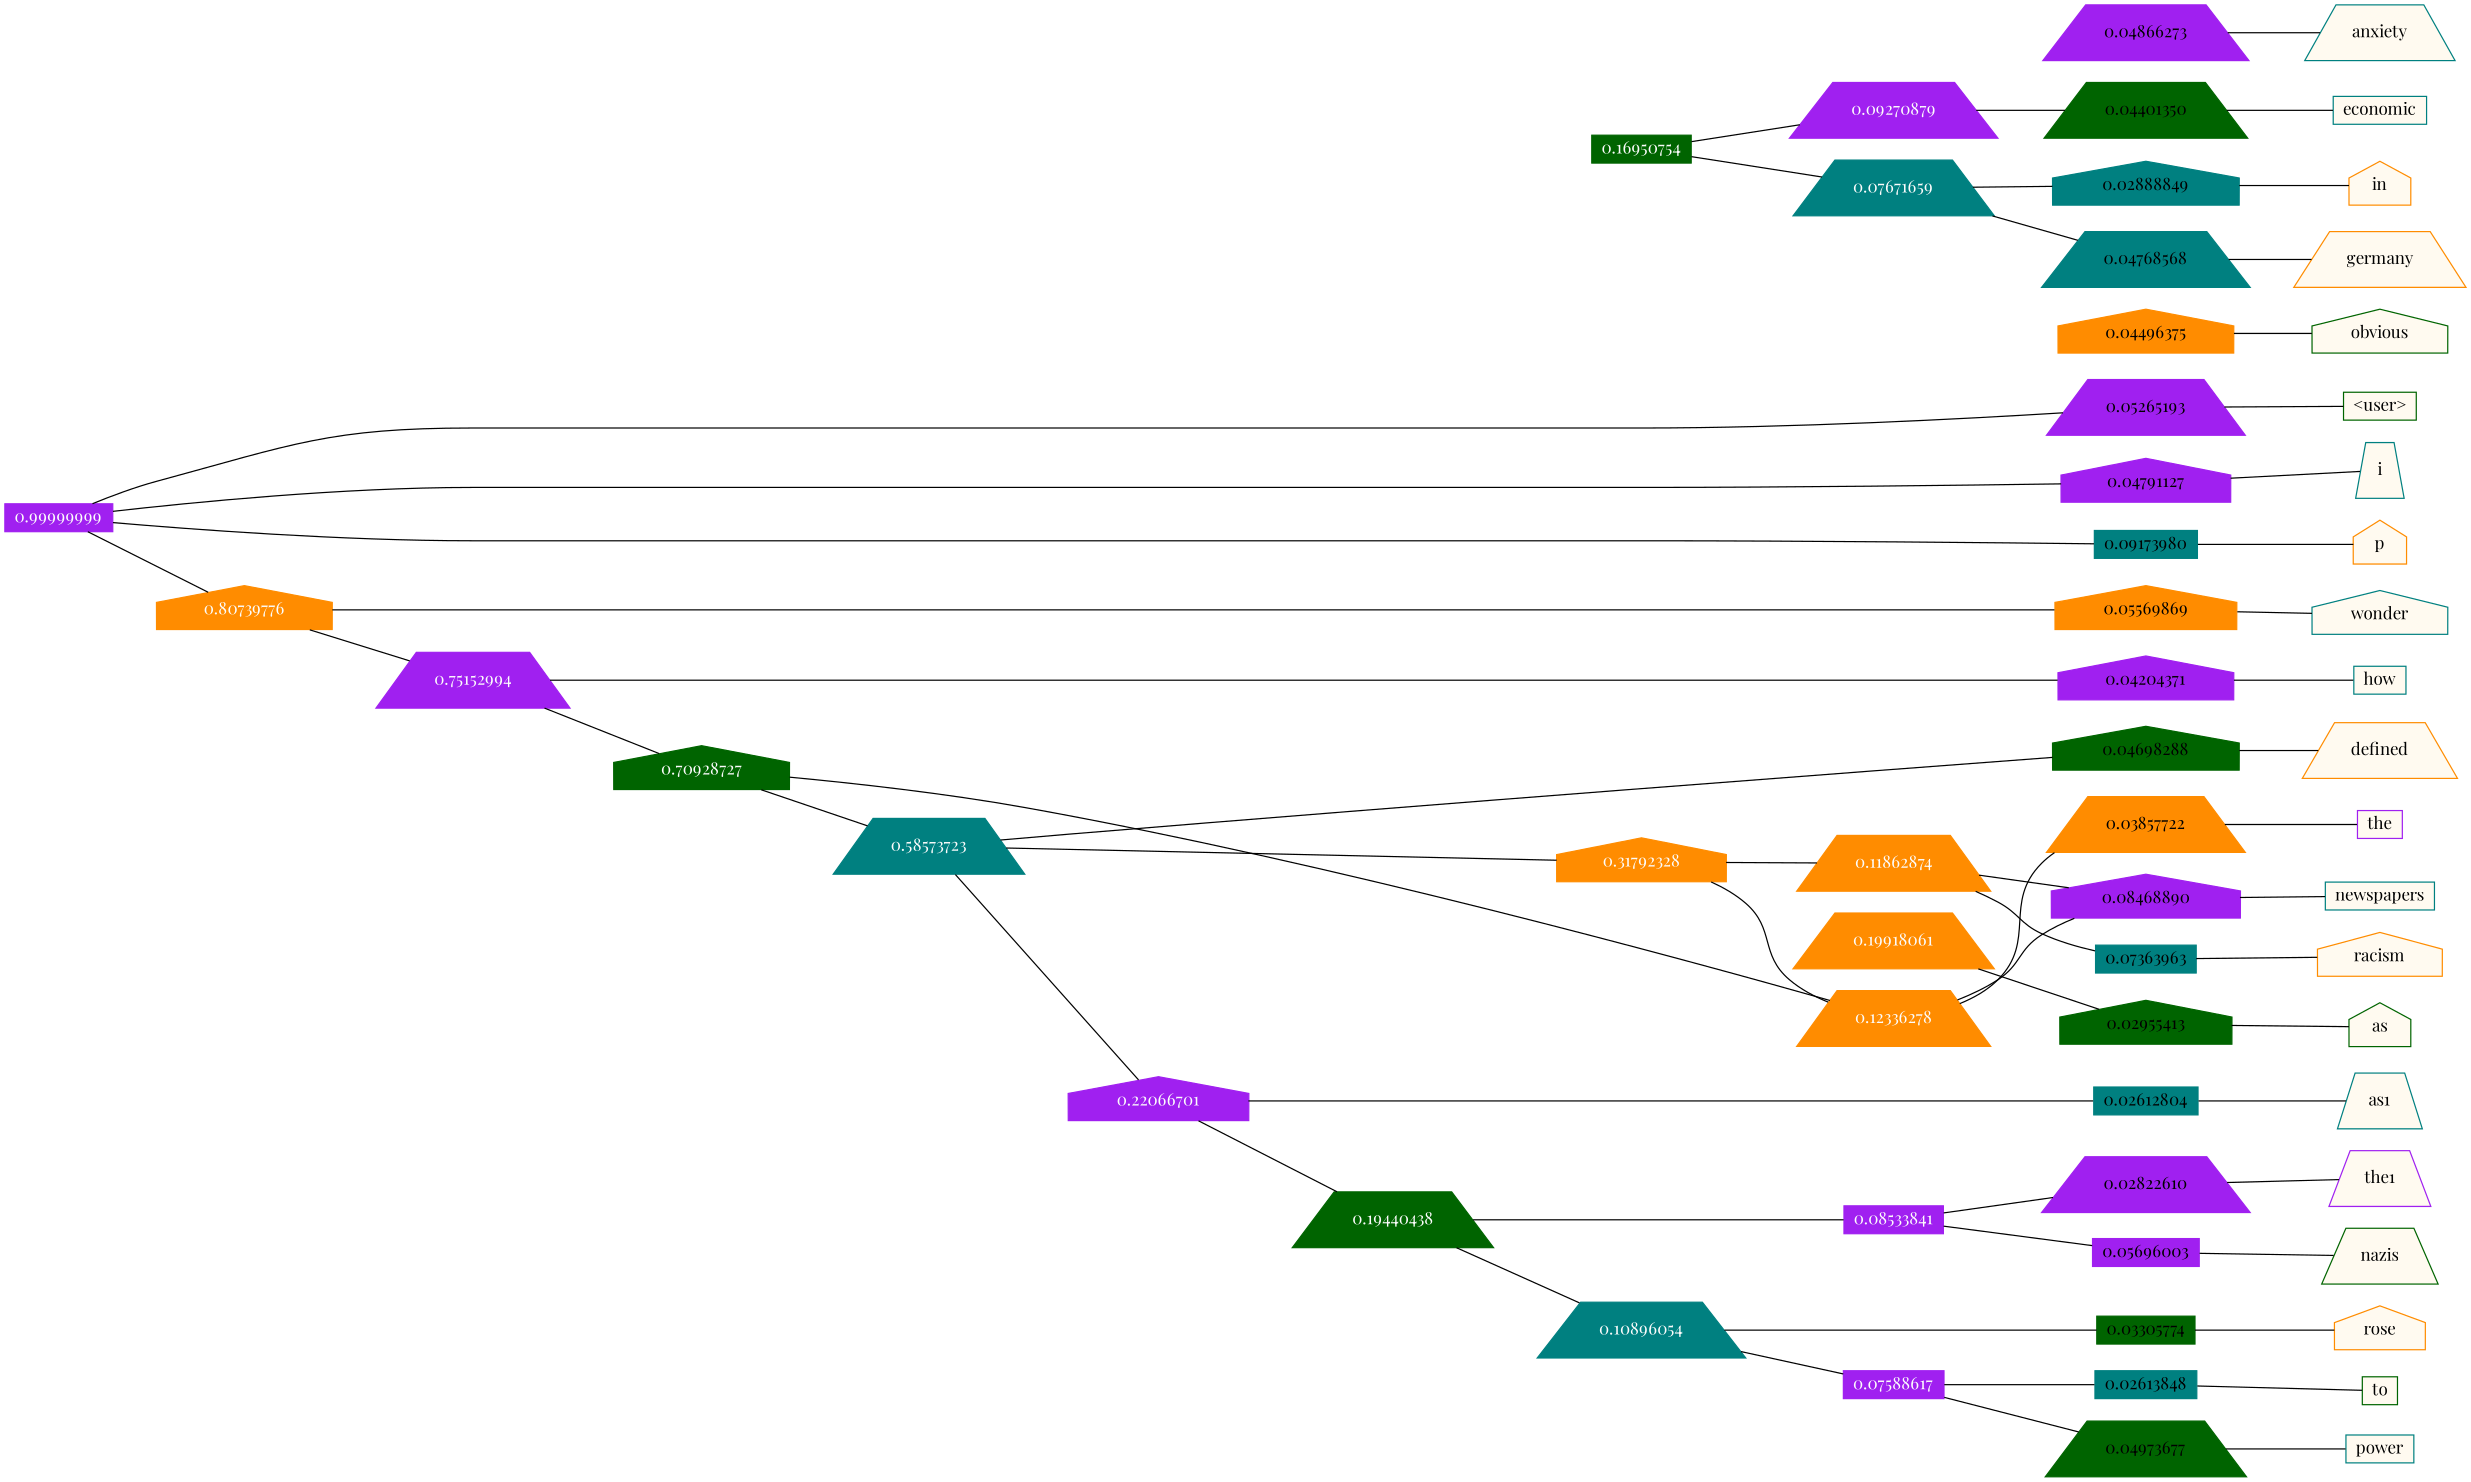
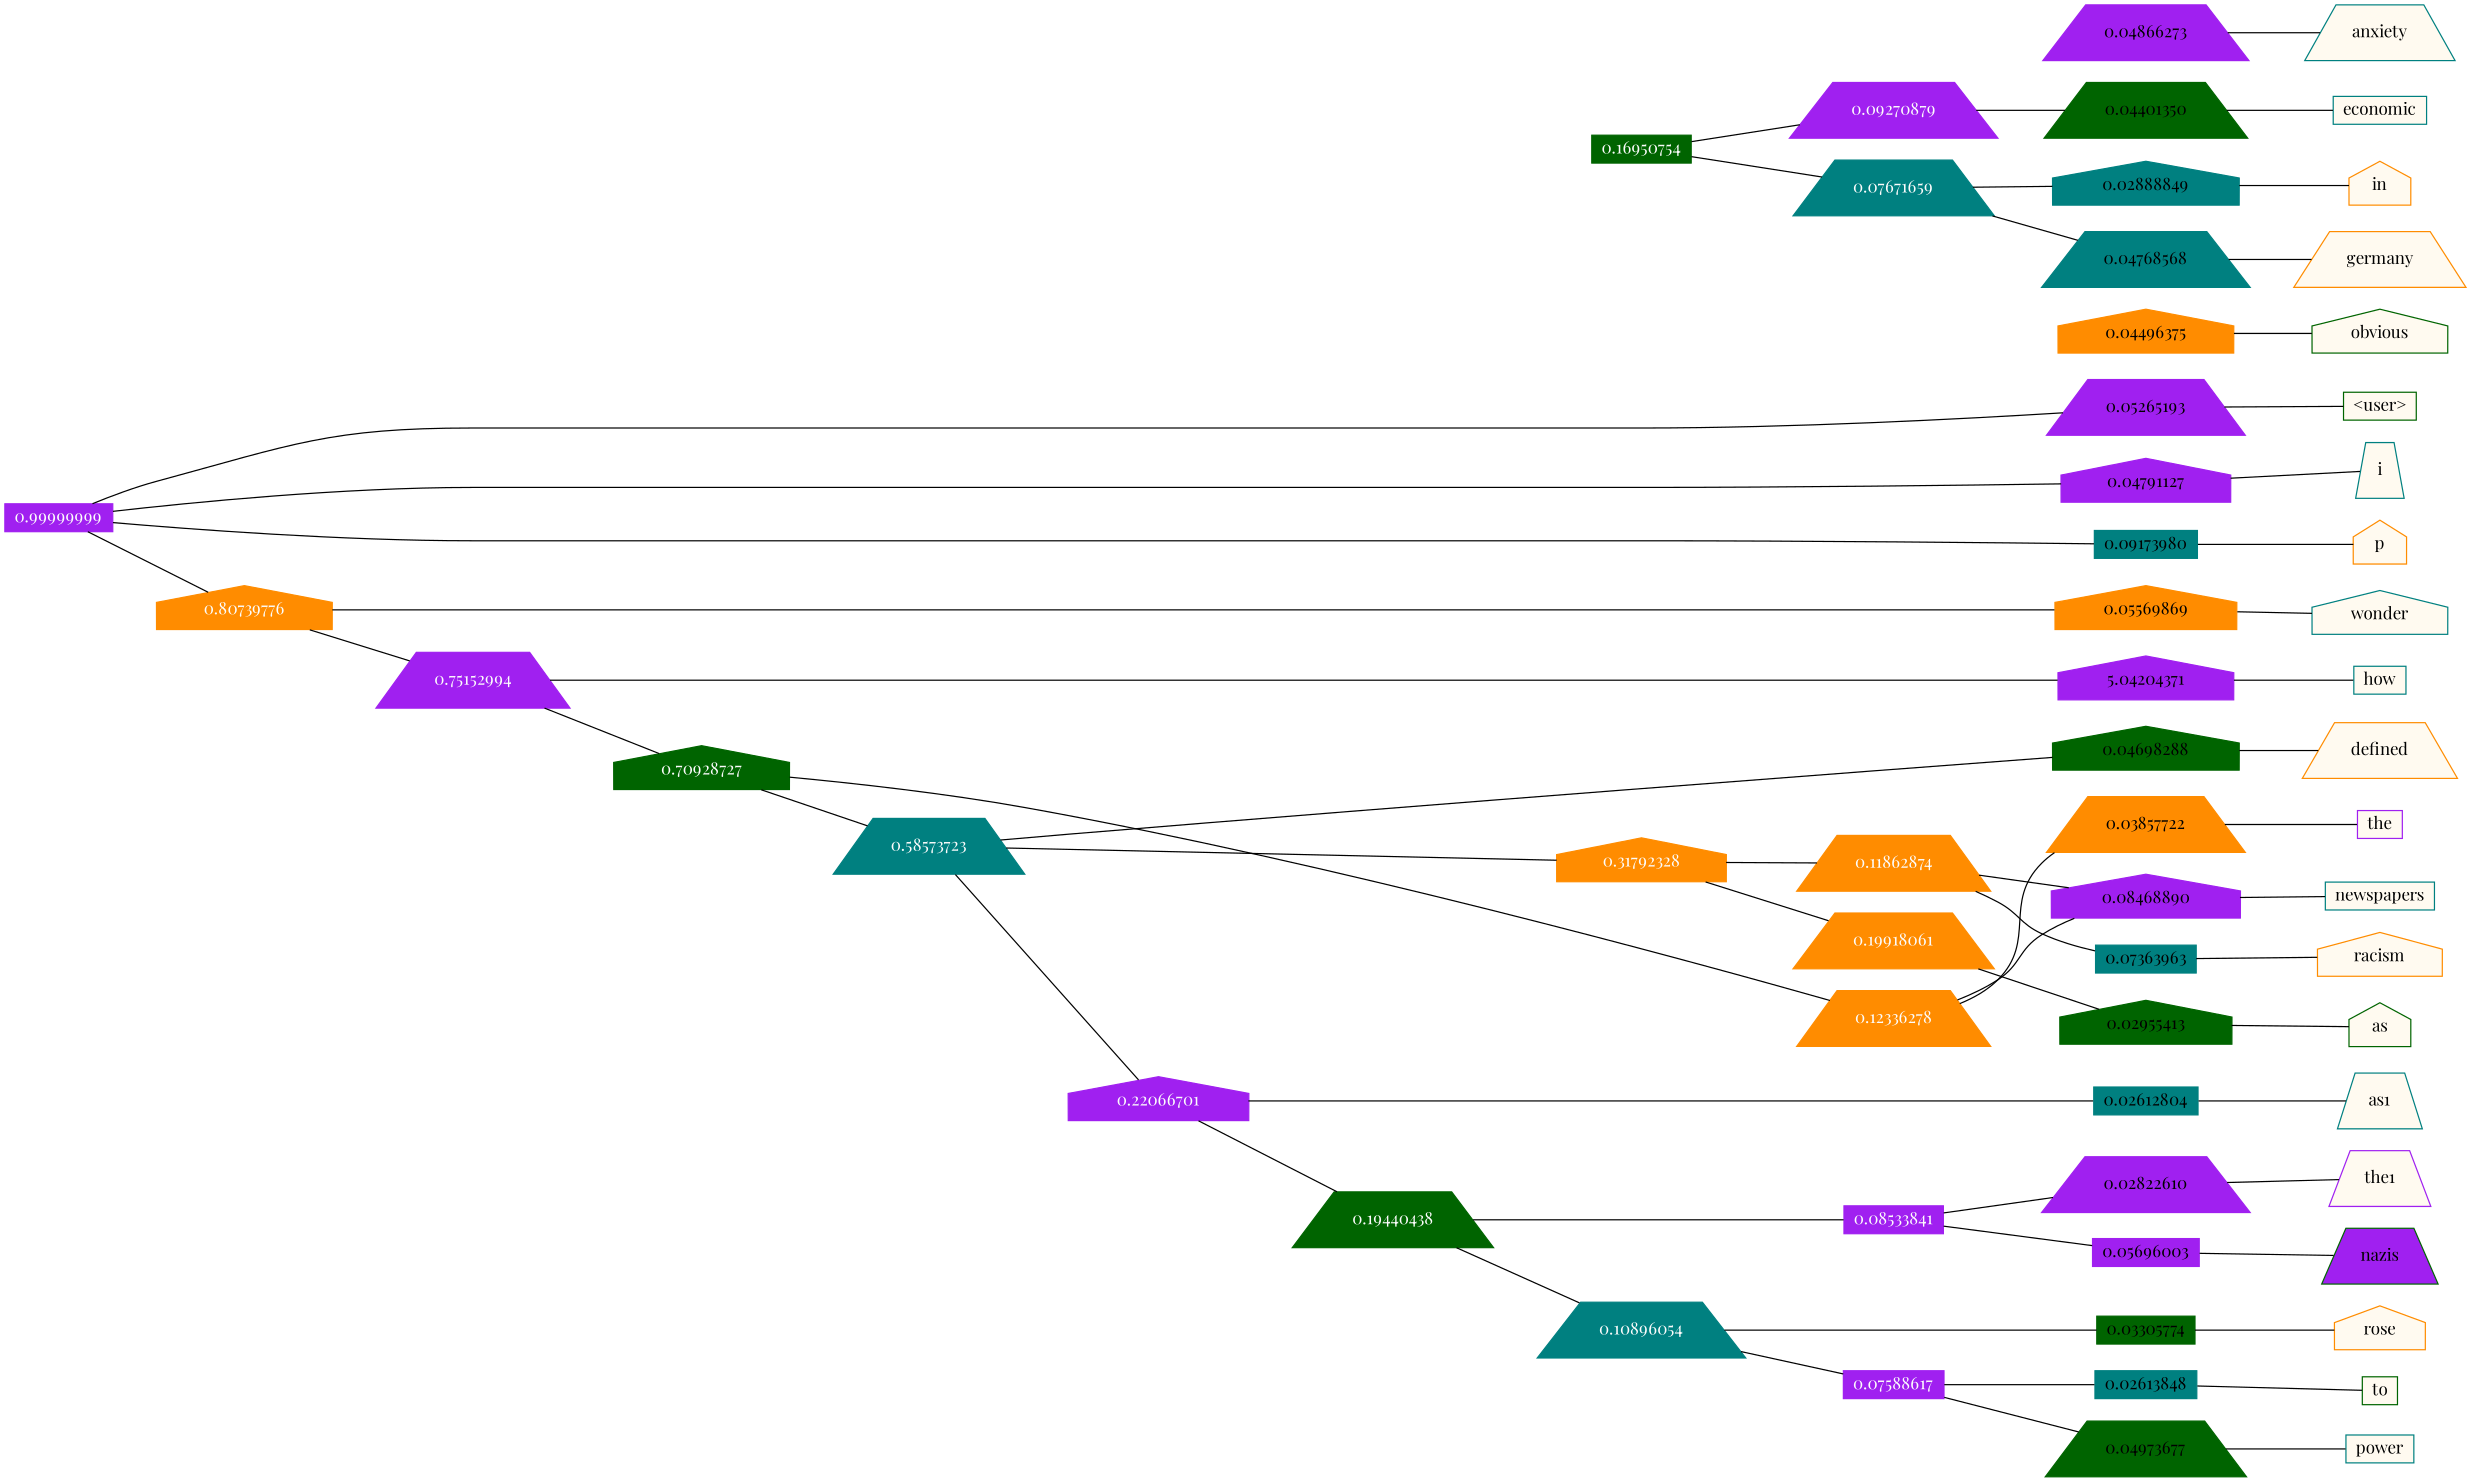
(2146, 680) -> (2146, 680)
(1768, 944) -> (1767, 901)
(2380, 1256) -> (2380, 1256)
